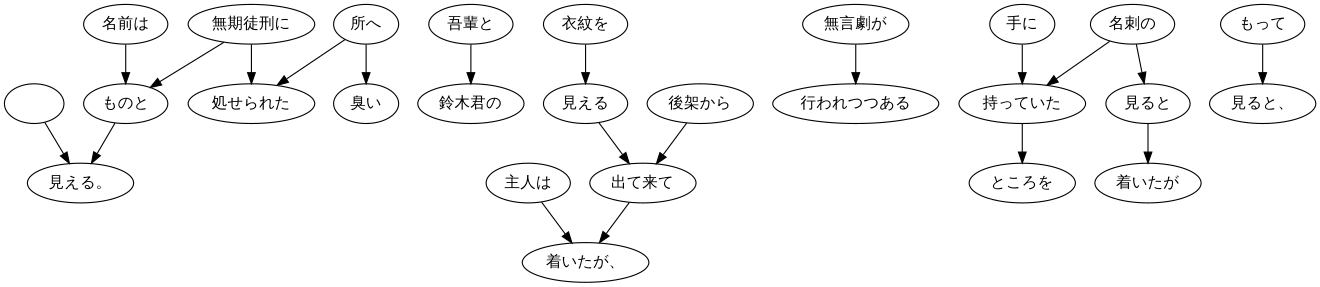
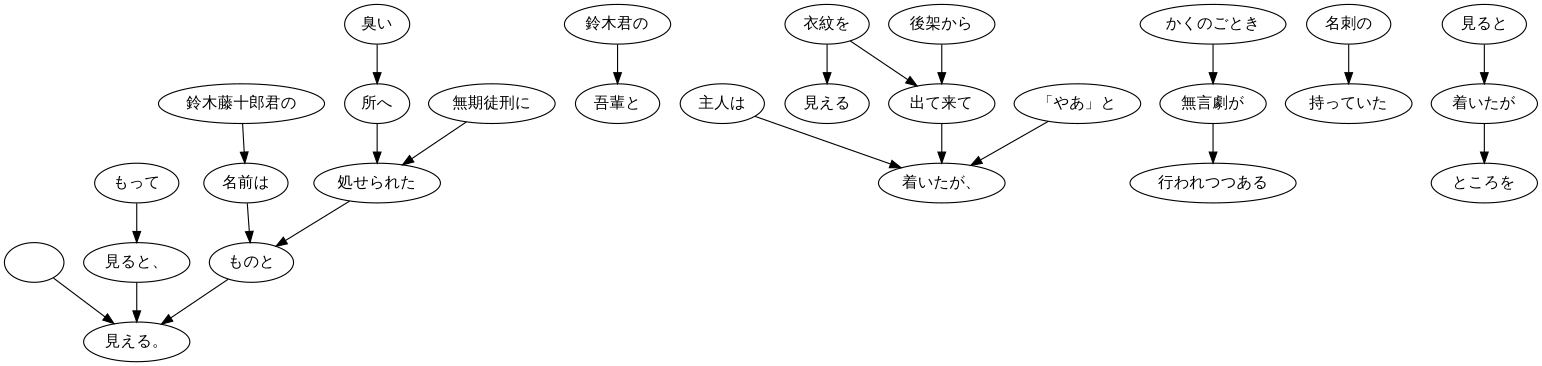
(1022, 24) -> none
none -> (1213, 24)
(1139, 58) -> none
(366, 59) -> (377, 59)
(471, 59) -> (618, 59)
(192, 62) -> (317, 221)
none -> (242, 104)
none -> (1077, 104)
(1022, 138) -> (1484, 138)
(611, 139) -> (879, 60)
none -> (137, 297)
